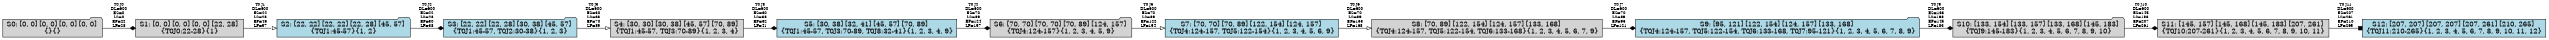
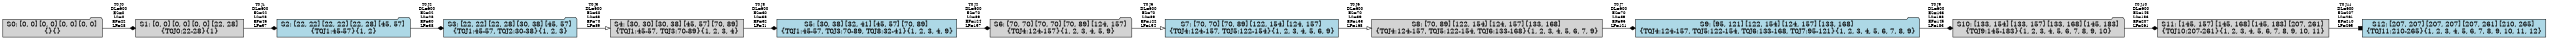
(257, 28) -> (257, 28)
